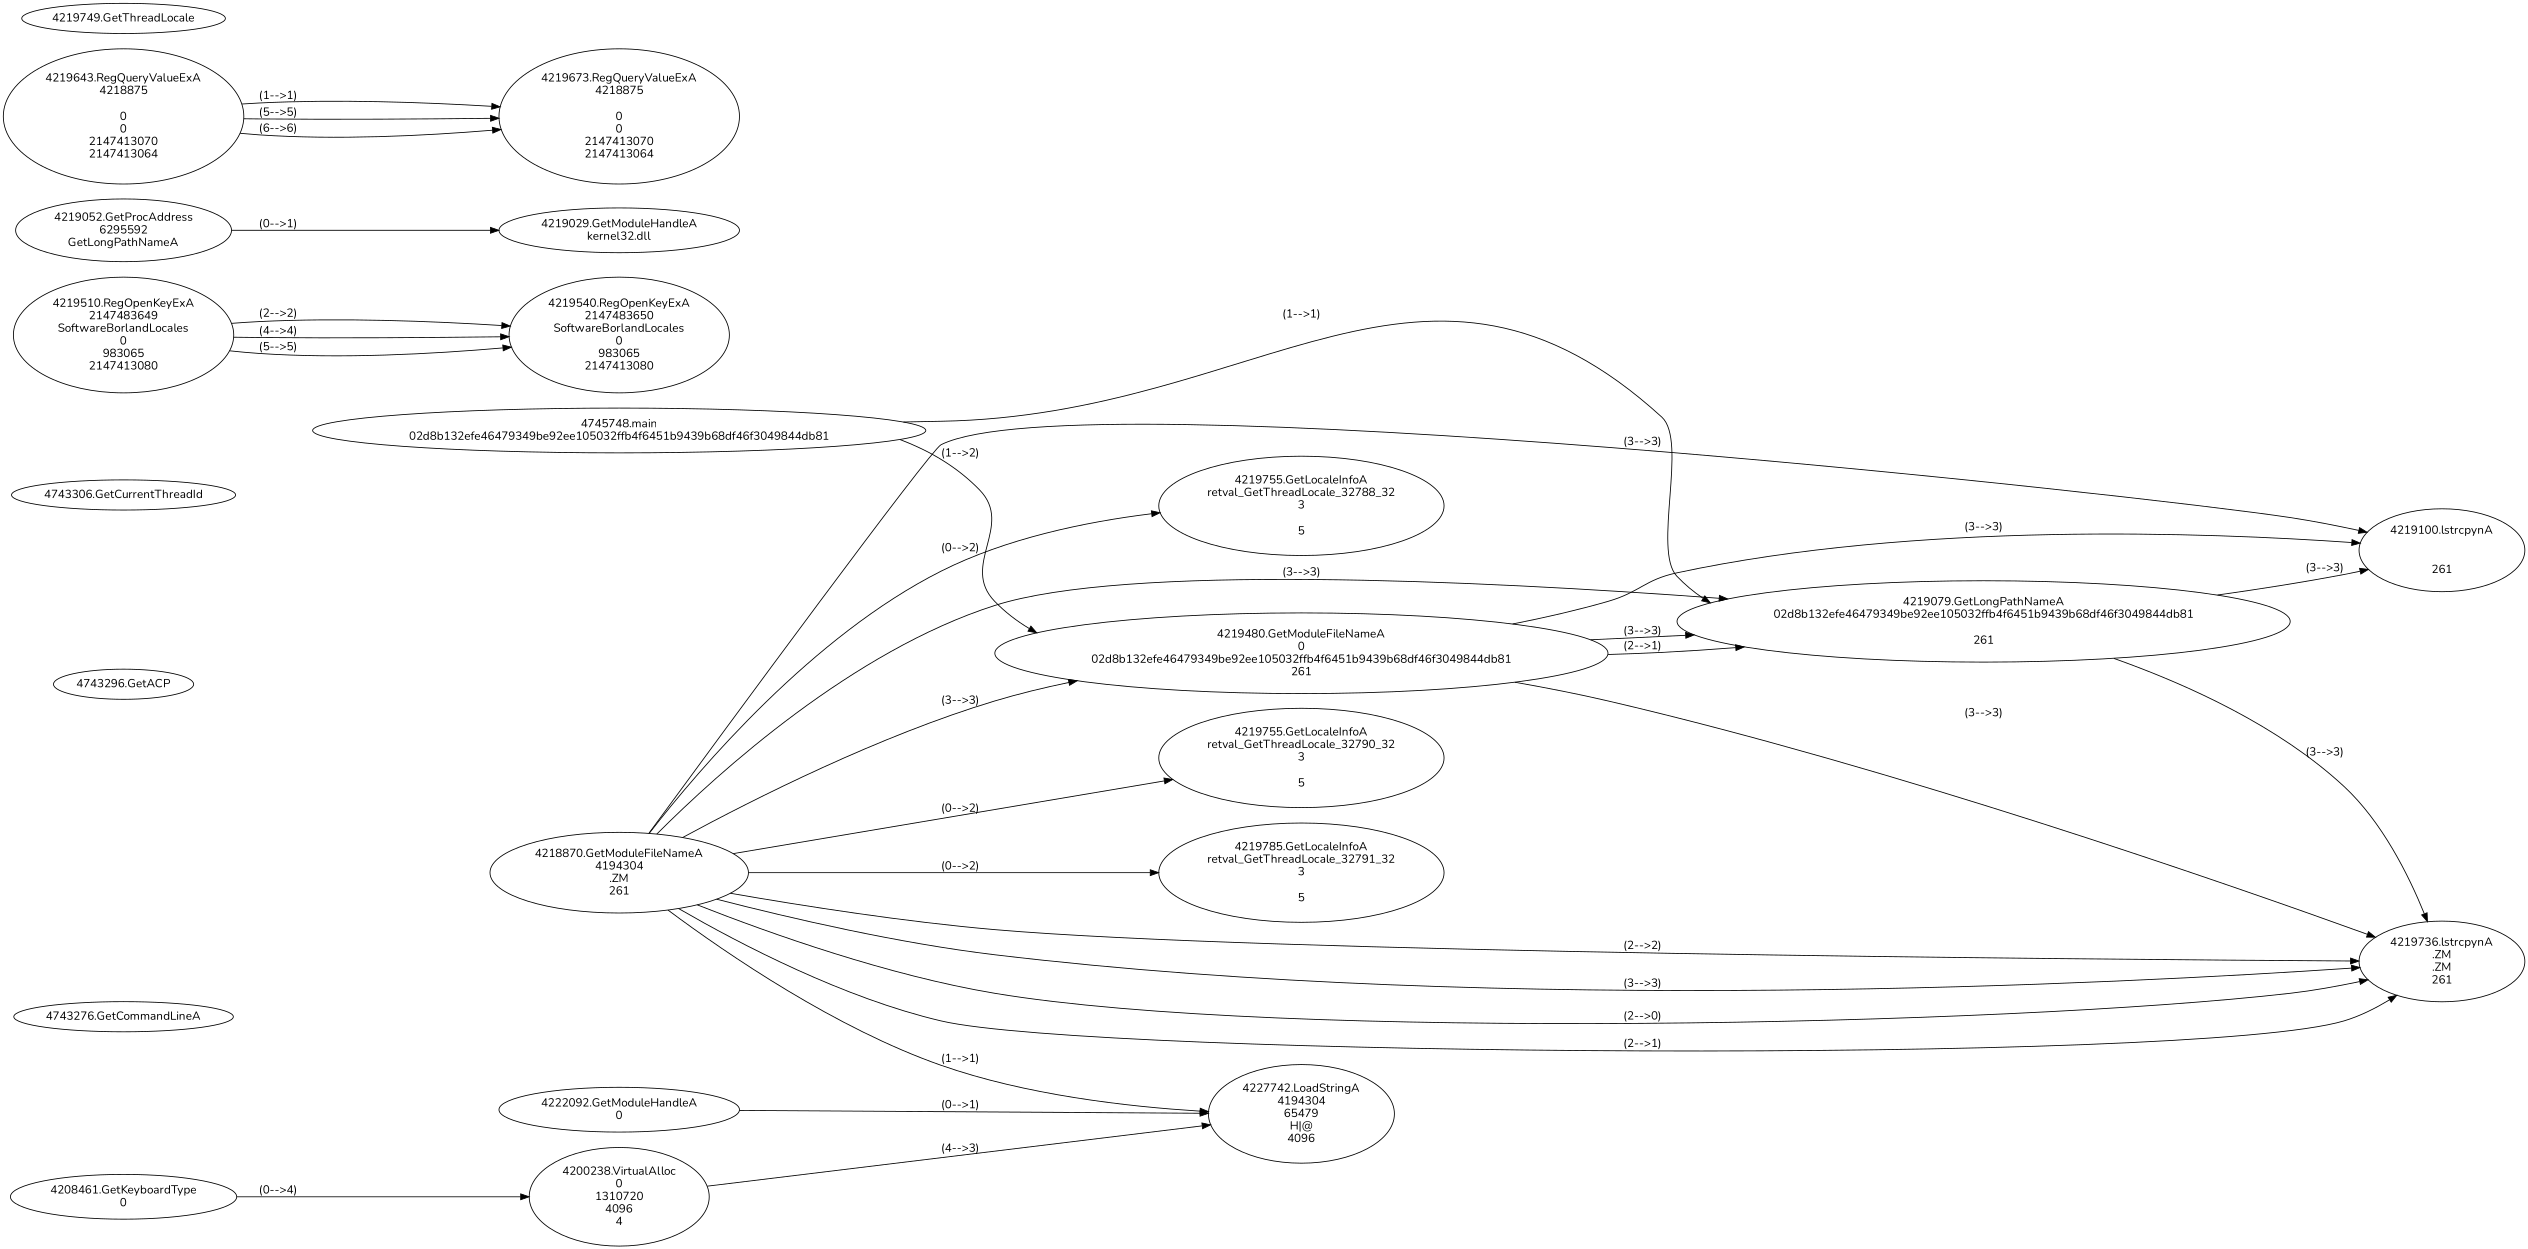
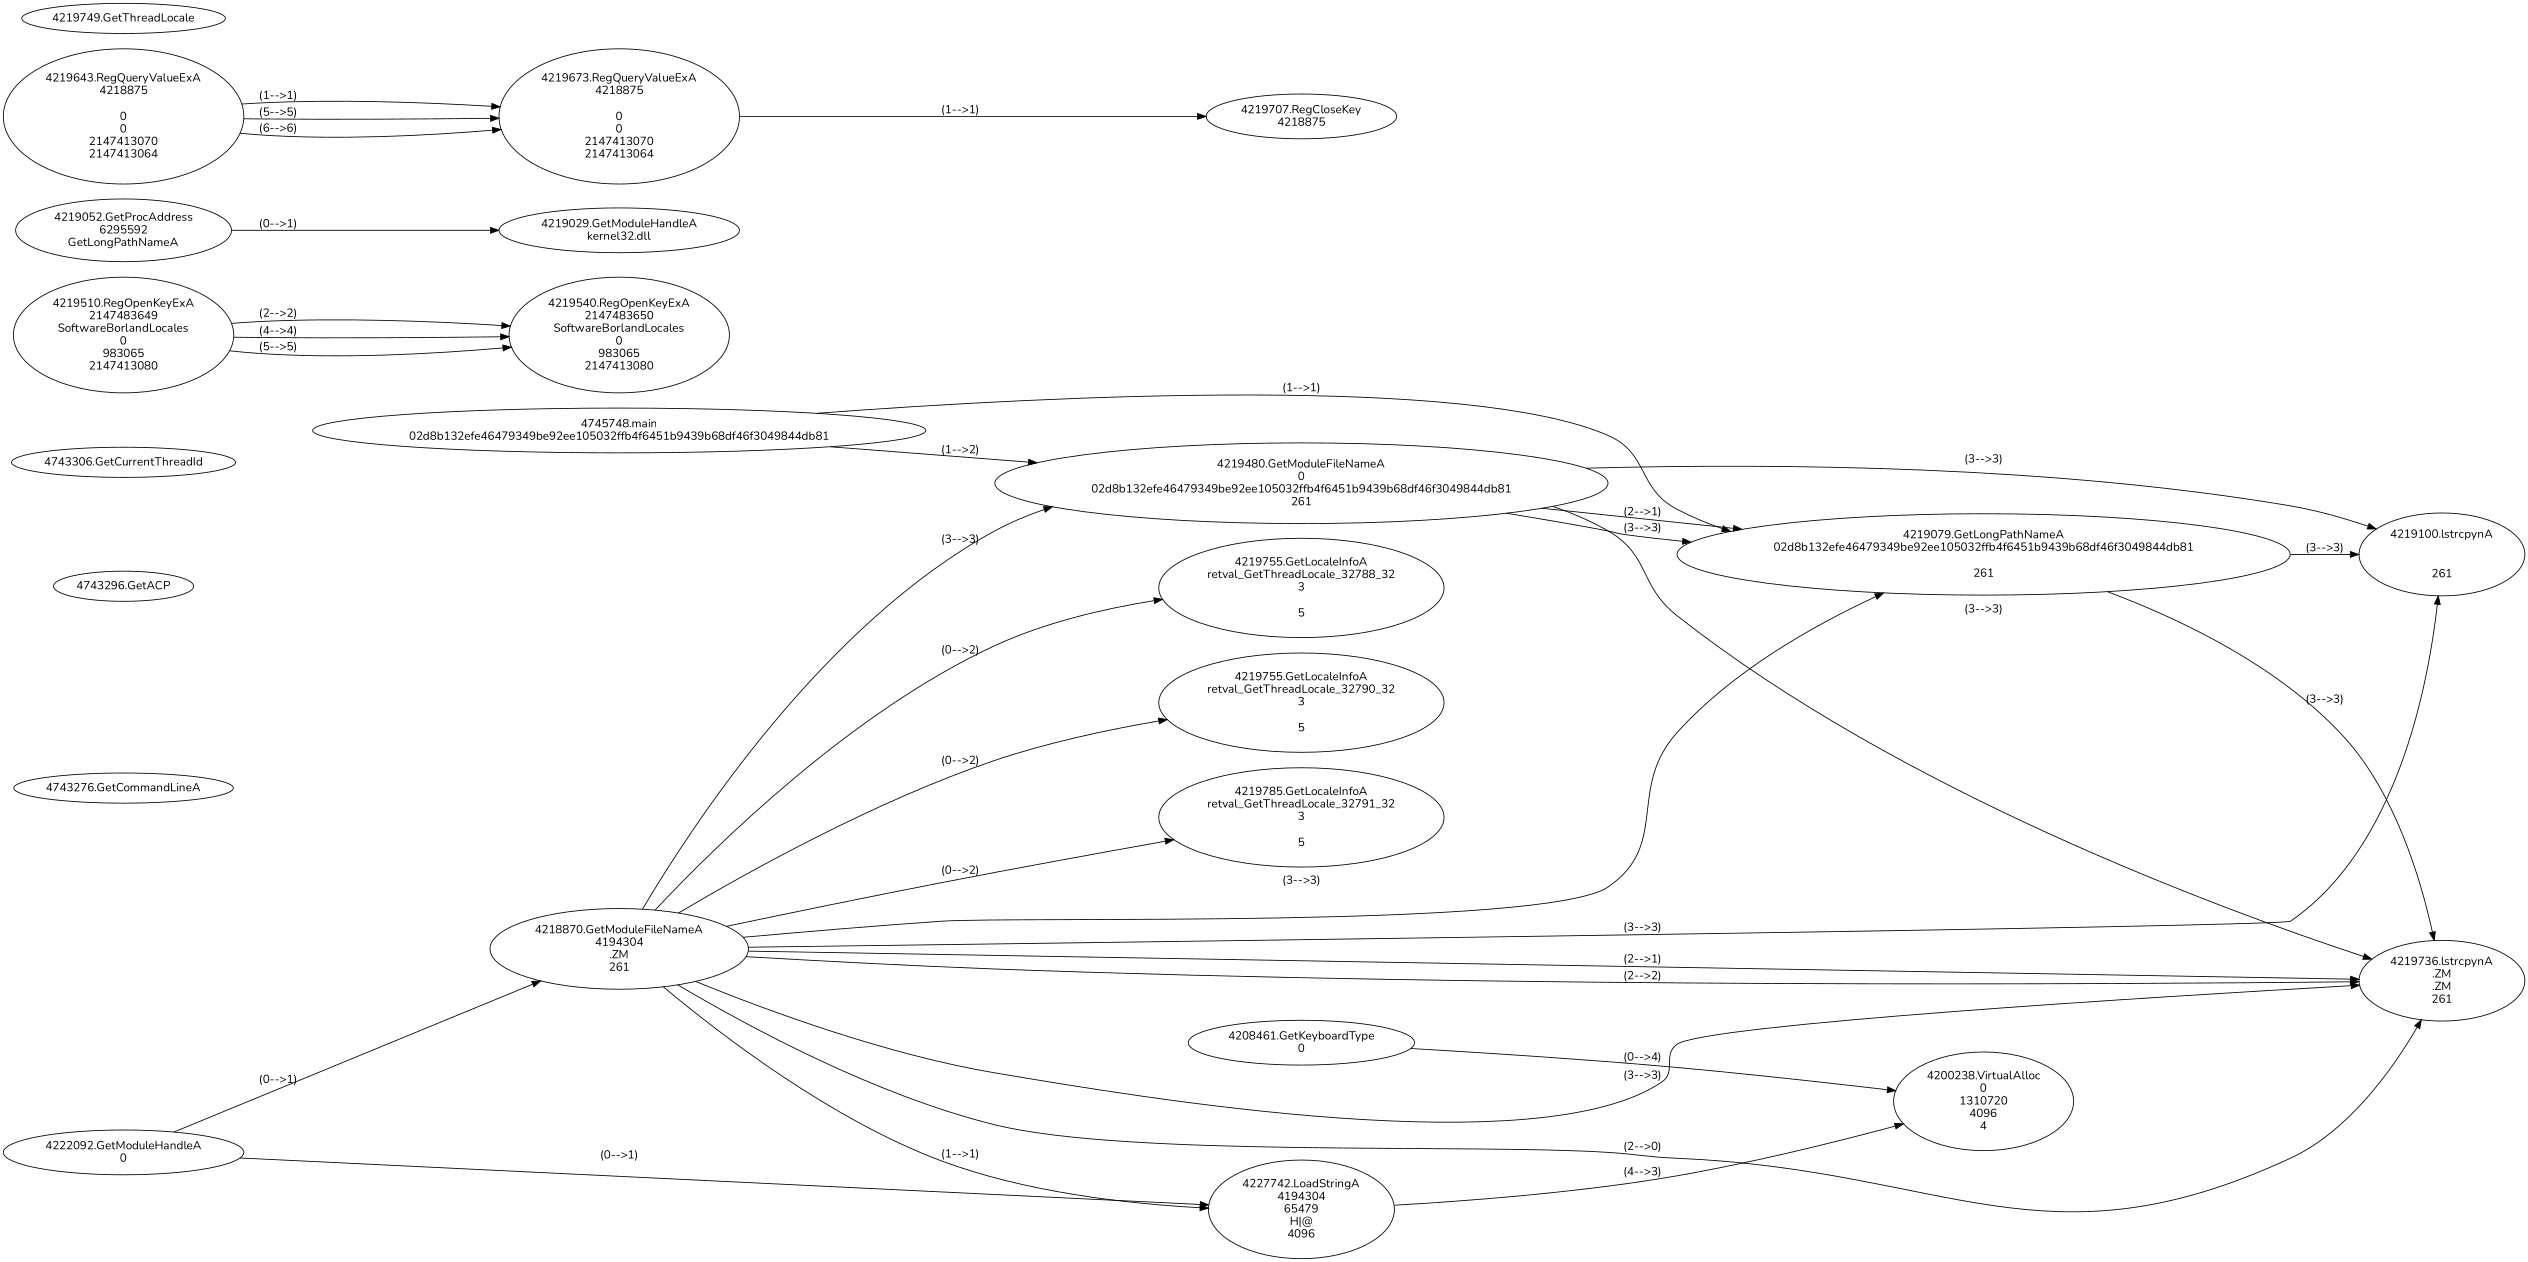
none -> (1301, 116)
none -> (353, 1058)
(955, 1156) -> (1647, 1181)
